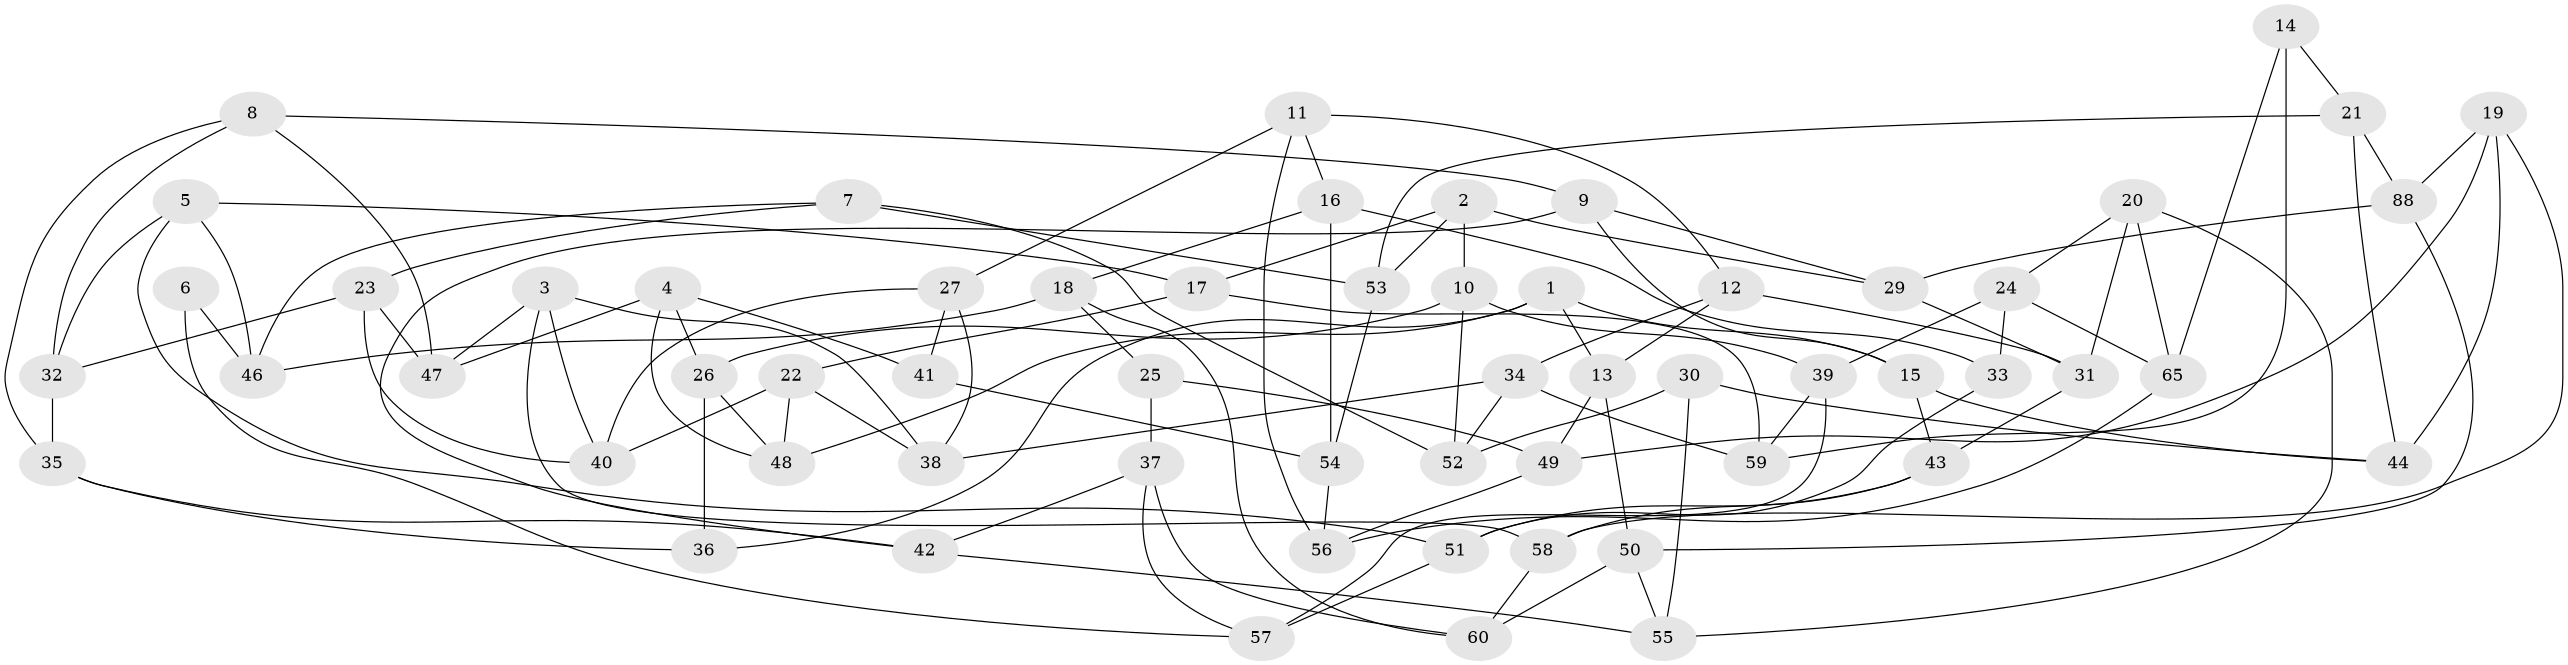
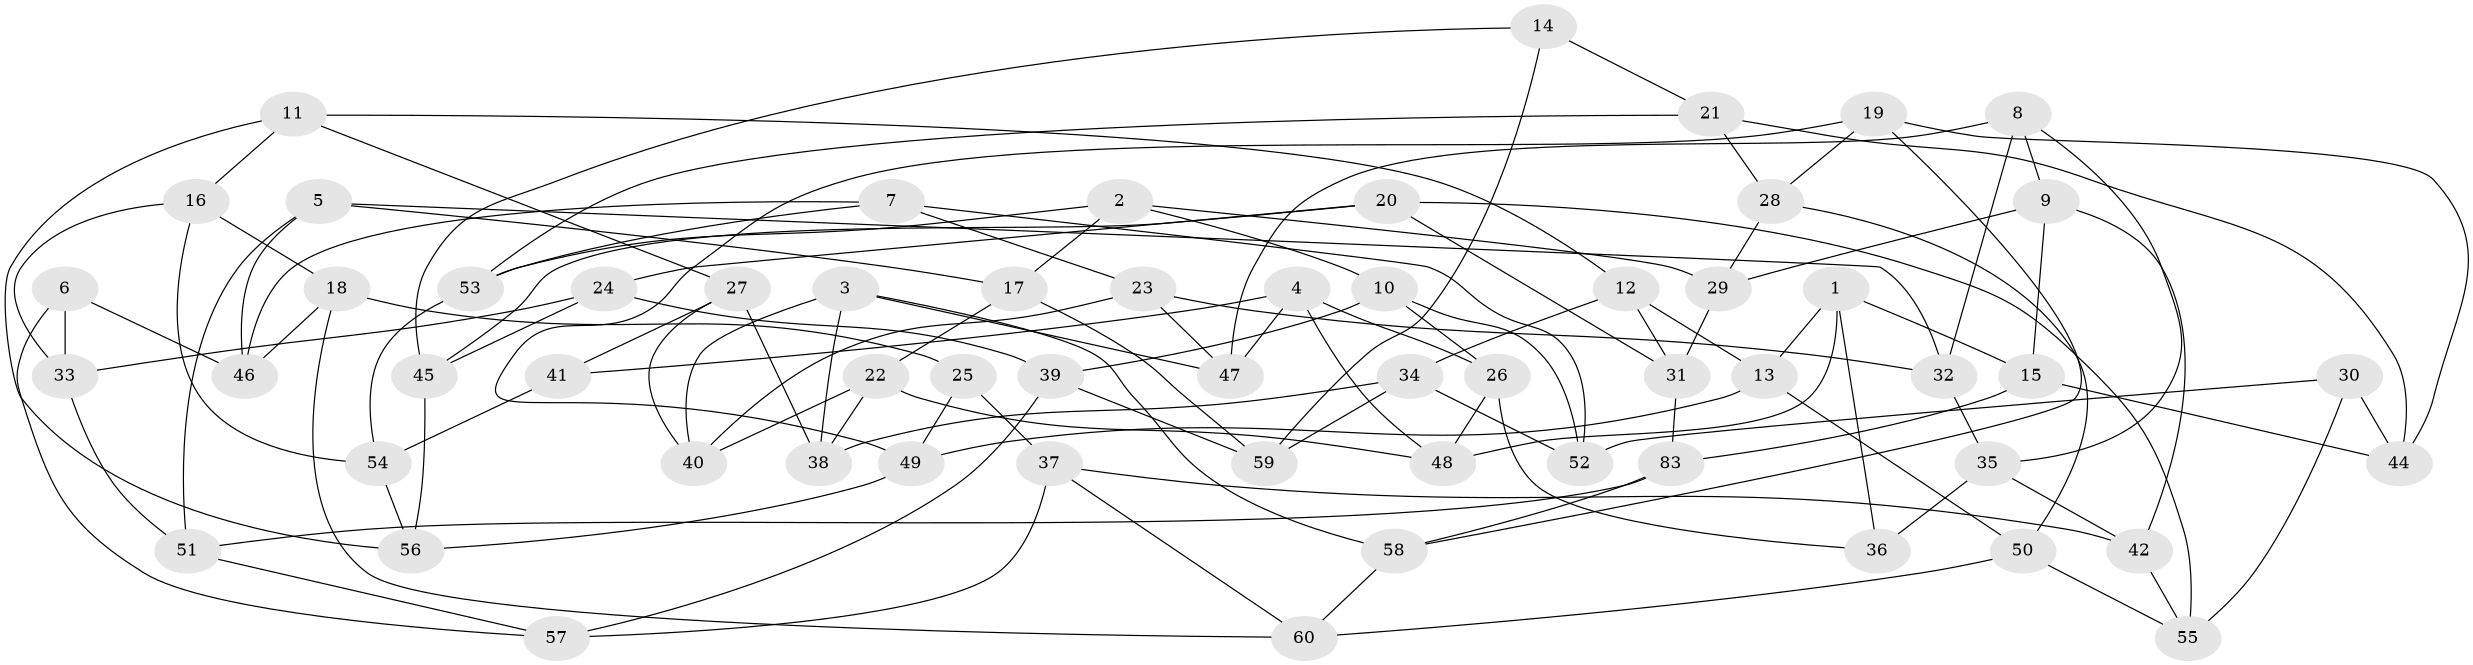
(2404, 202) -> (1771, 202)
none -> (65, 333)
(2173, 376) -> (424, 376)
(1936, 464) -> (1671, 464)
